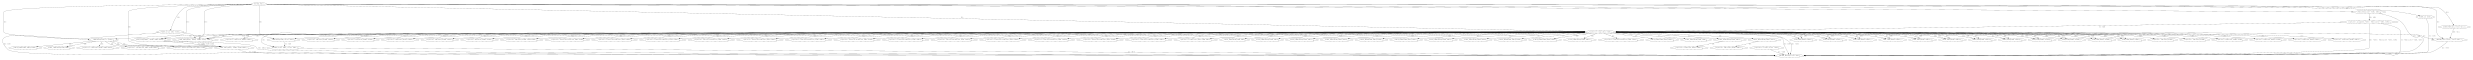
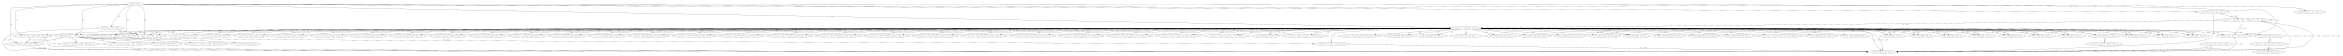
(2425, 17) -> none
(2452, 33) -> (2239, 28)
(1573, 36) -> (2268, 48)
